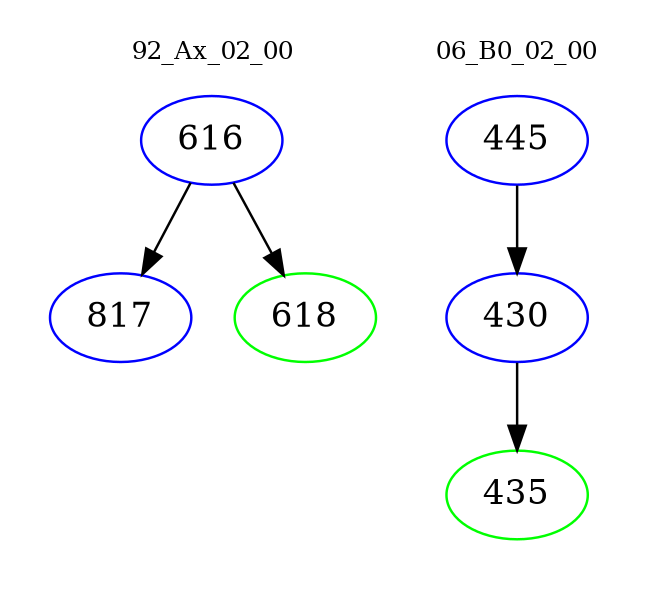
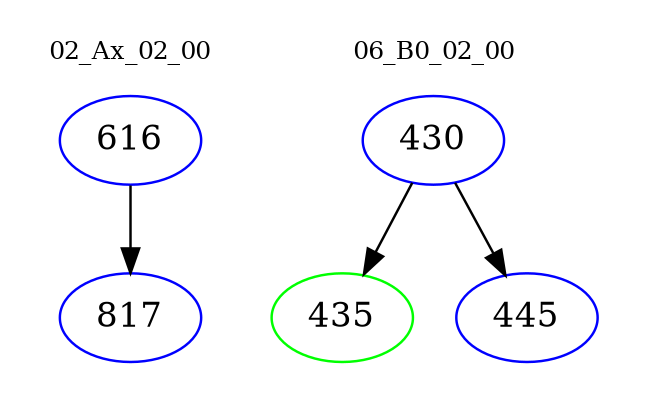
(213, 53) -> (131, 53)
(517, 217) -> (474, 218)
(305, 318) -> none
